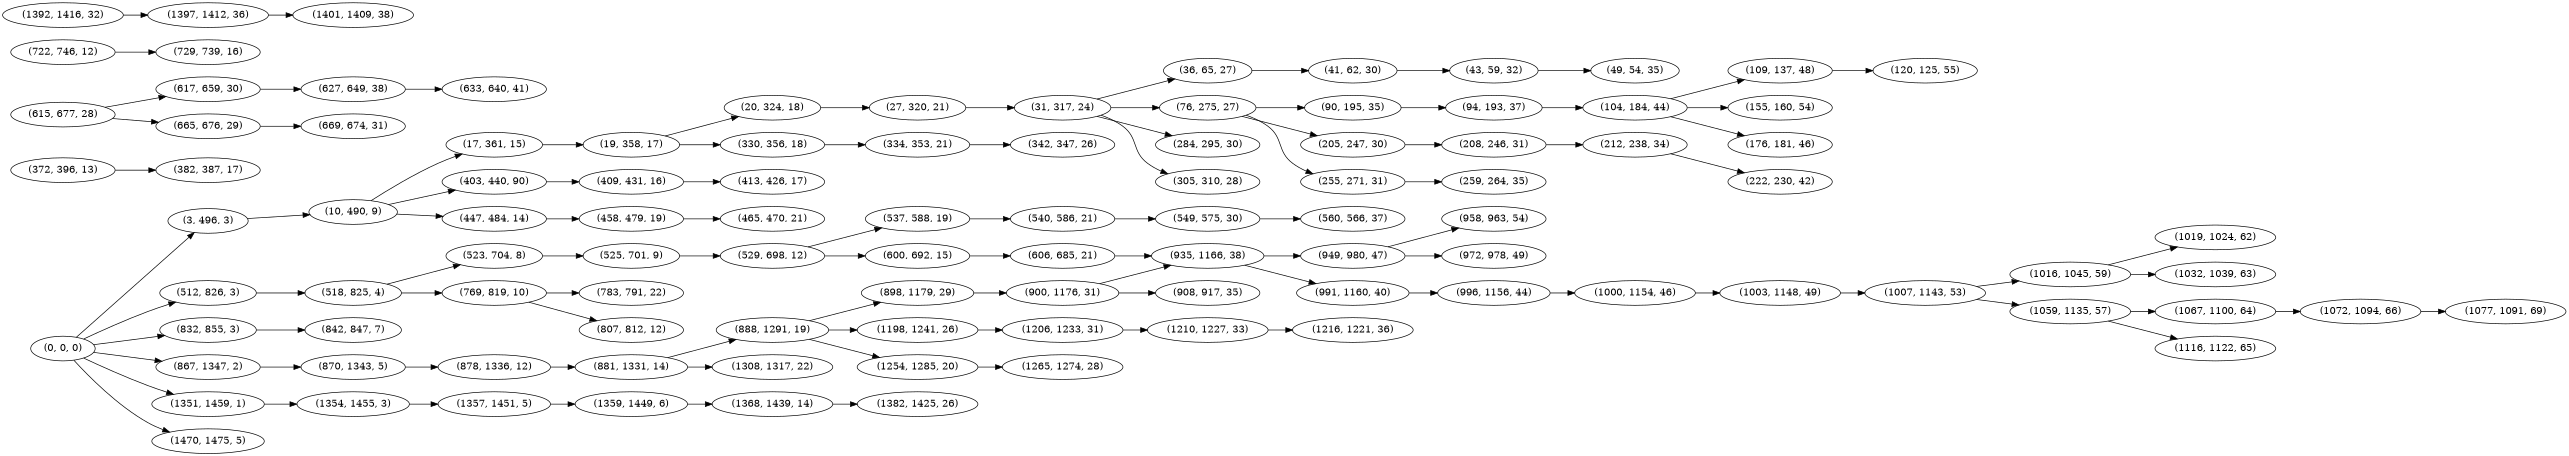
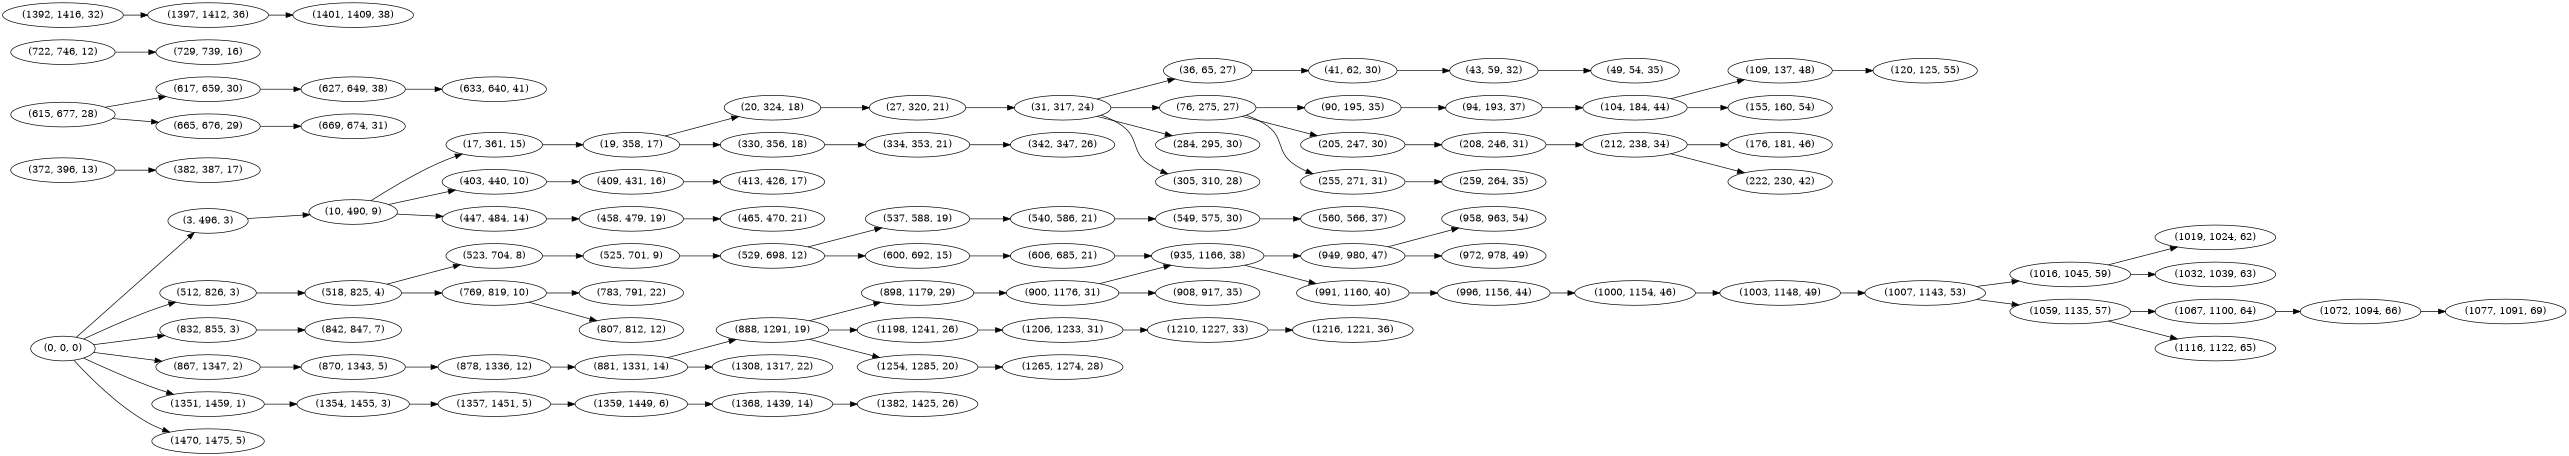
(1704, 125) -> (1704, 145)
(494, 182) -> (494, 182)
